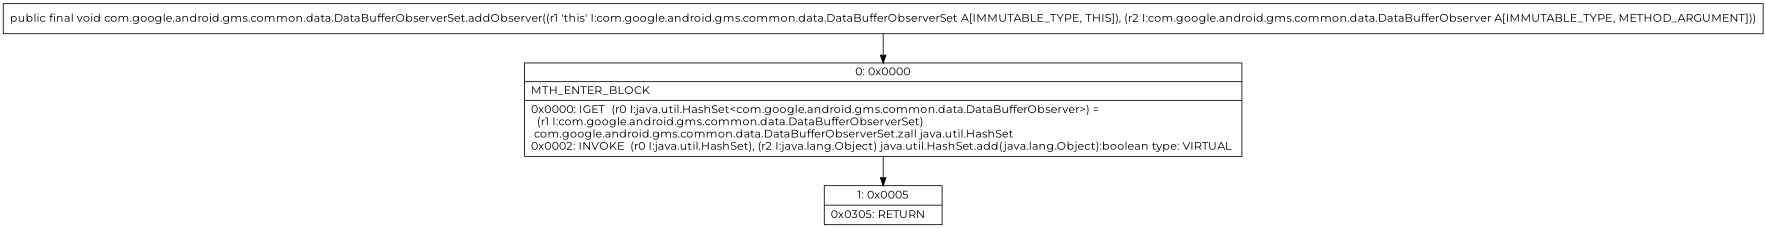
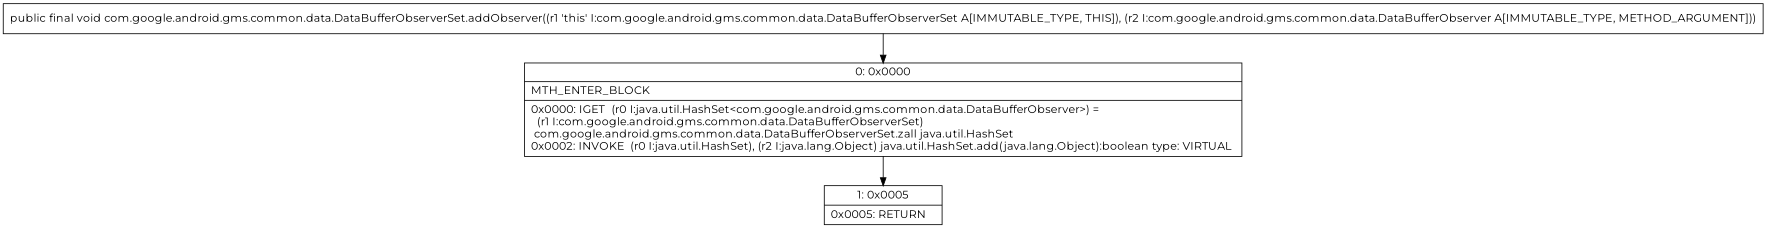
(883, 214) -> (883, 214)
